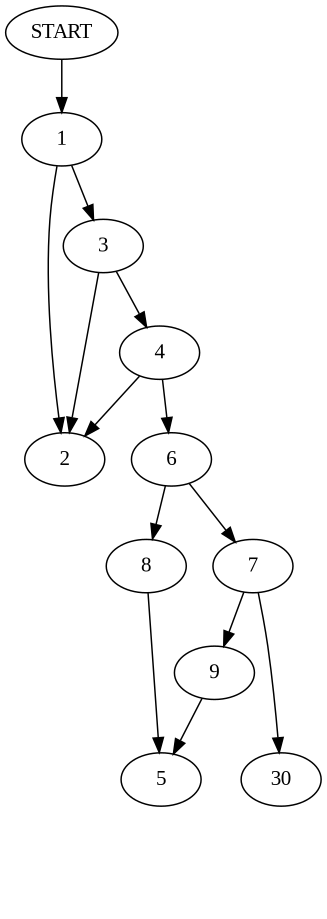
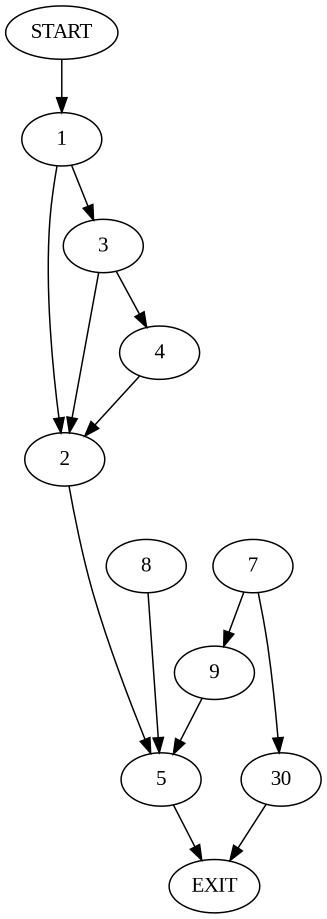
(171, 459) -> none
none -> (100, 615)
none -> (214, 886)
